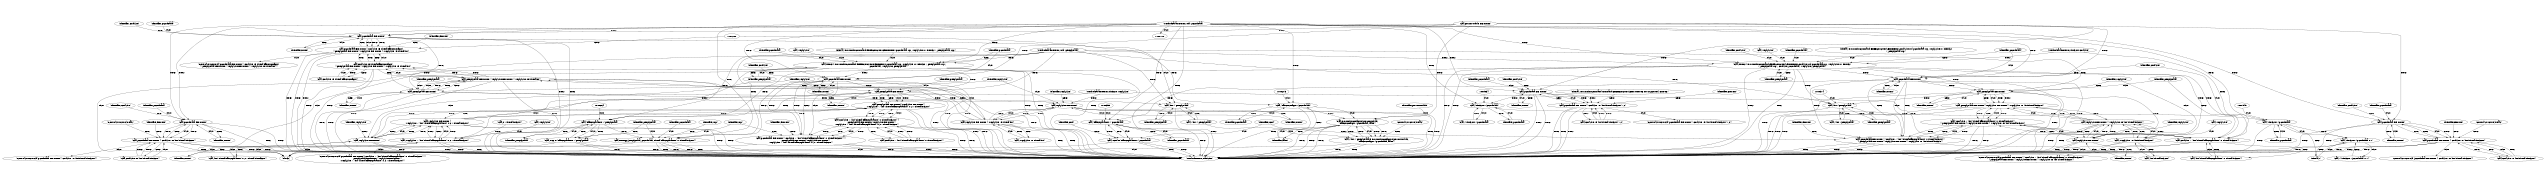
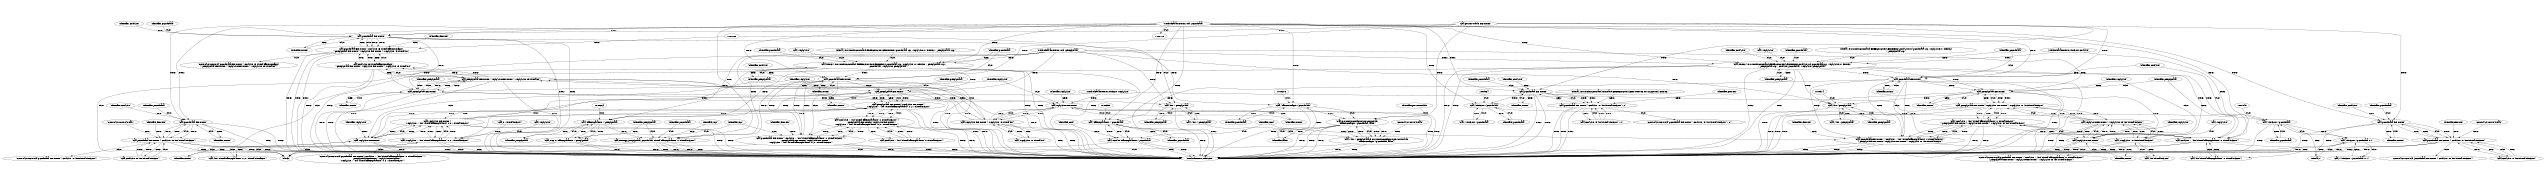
(338, 79) -> none
